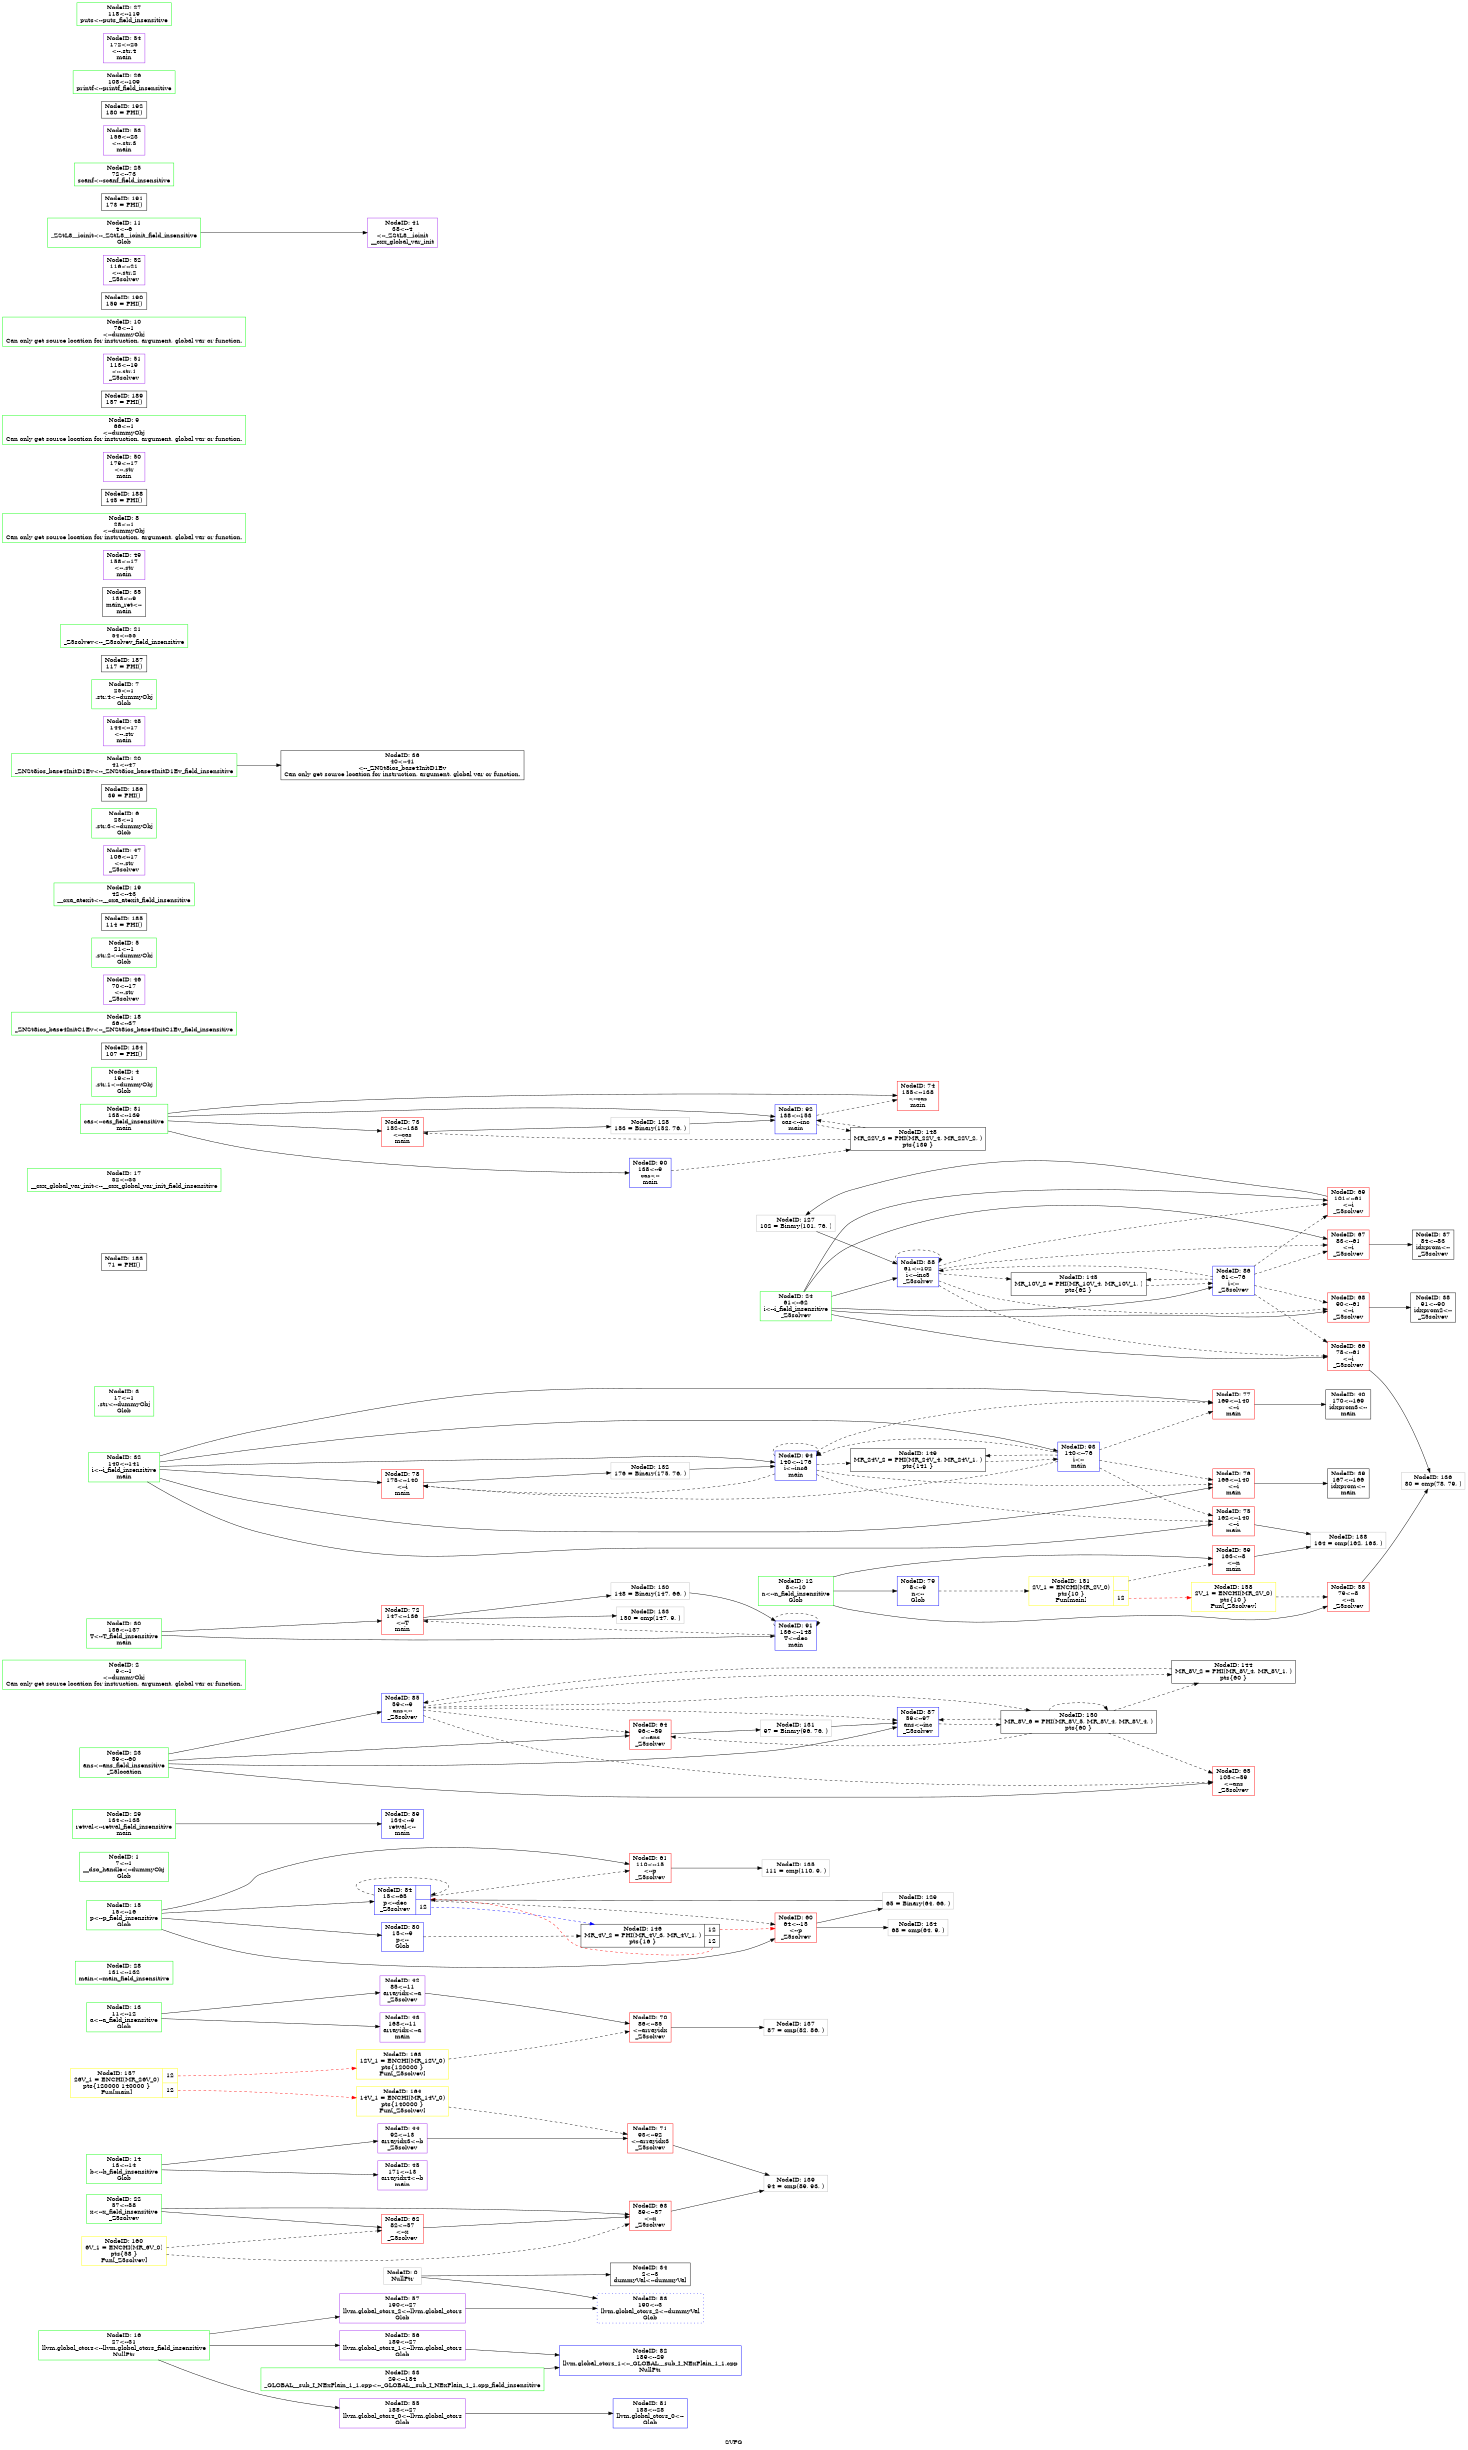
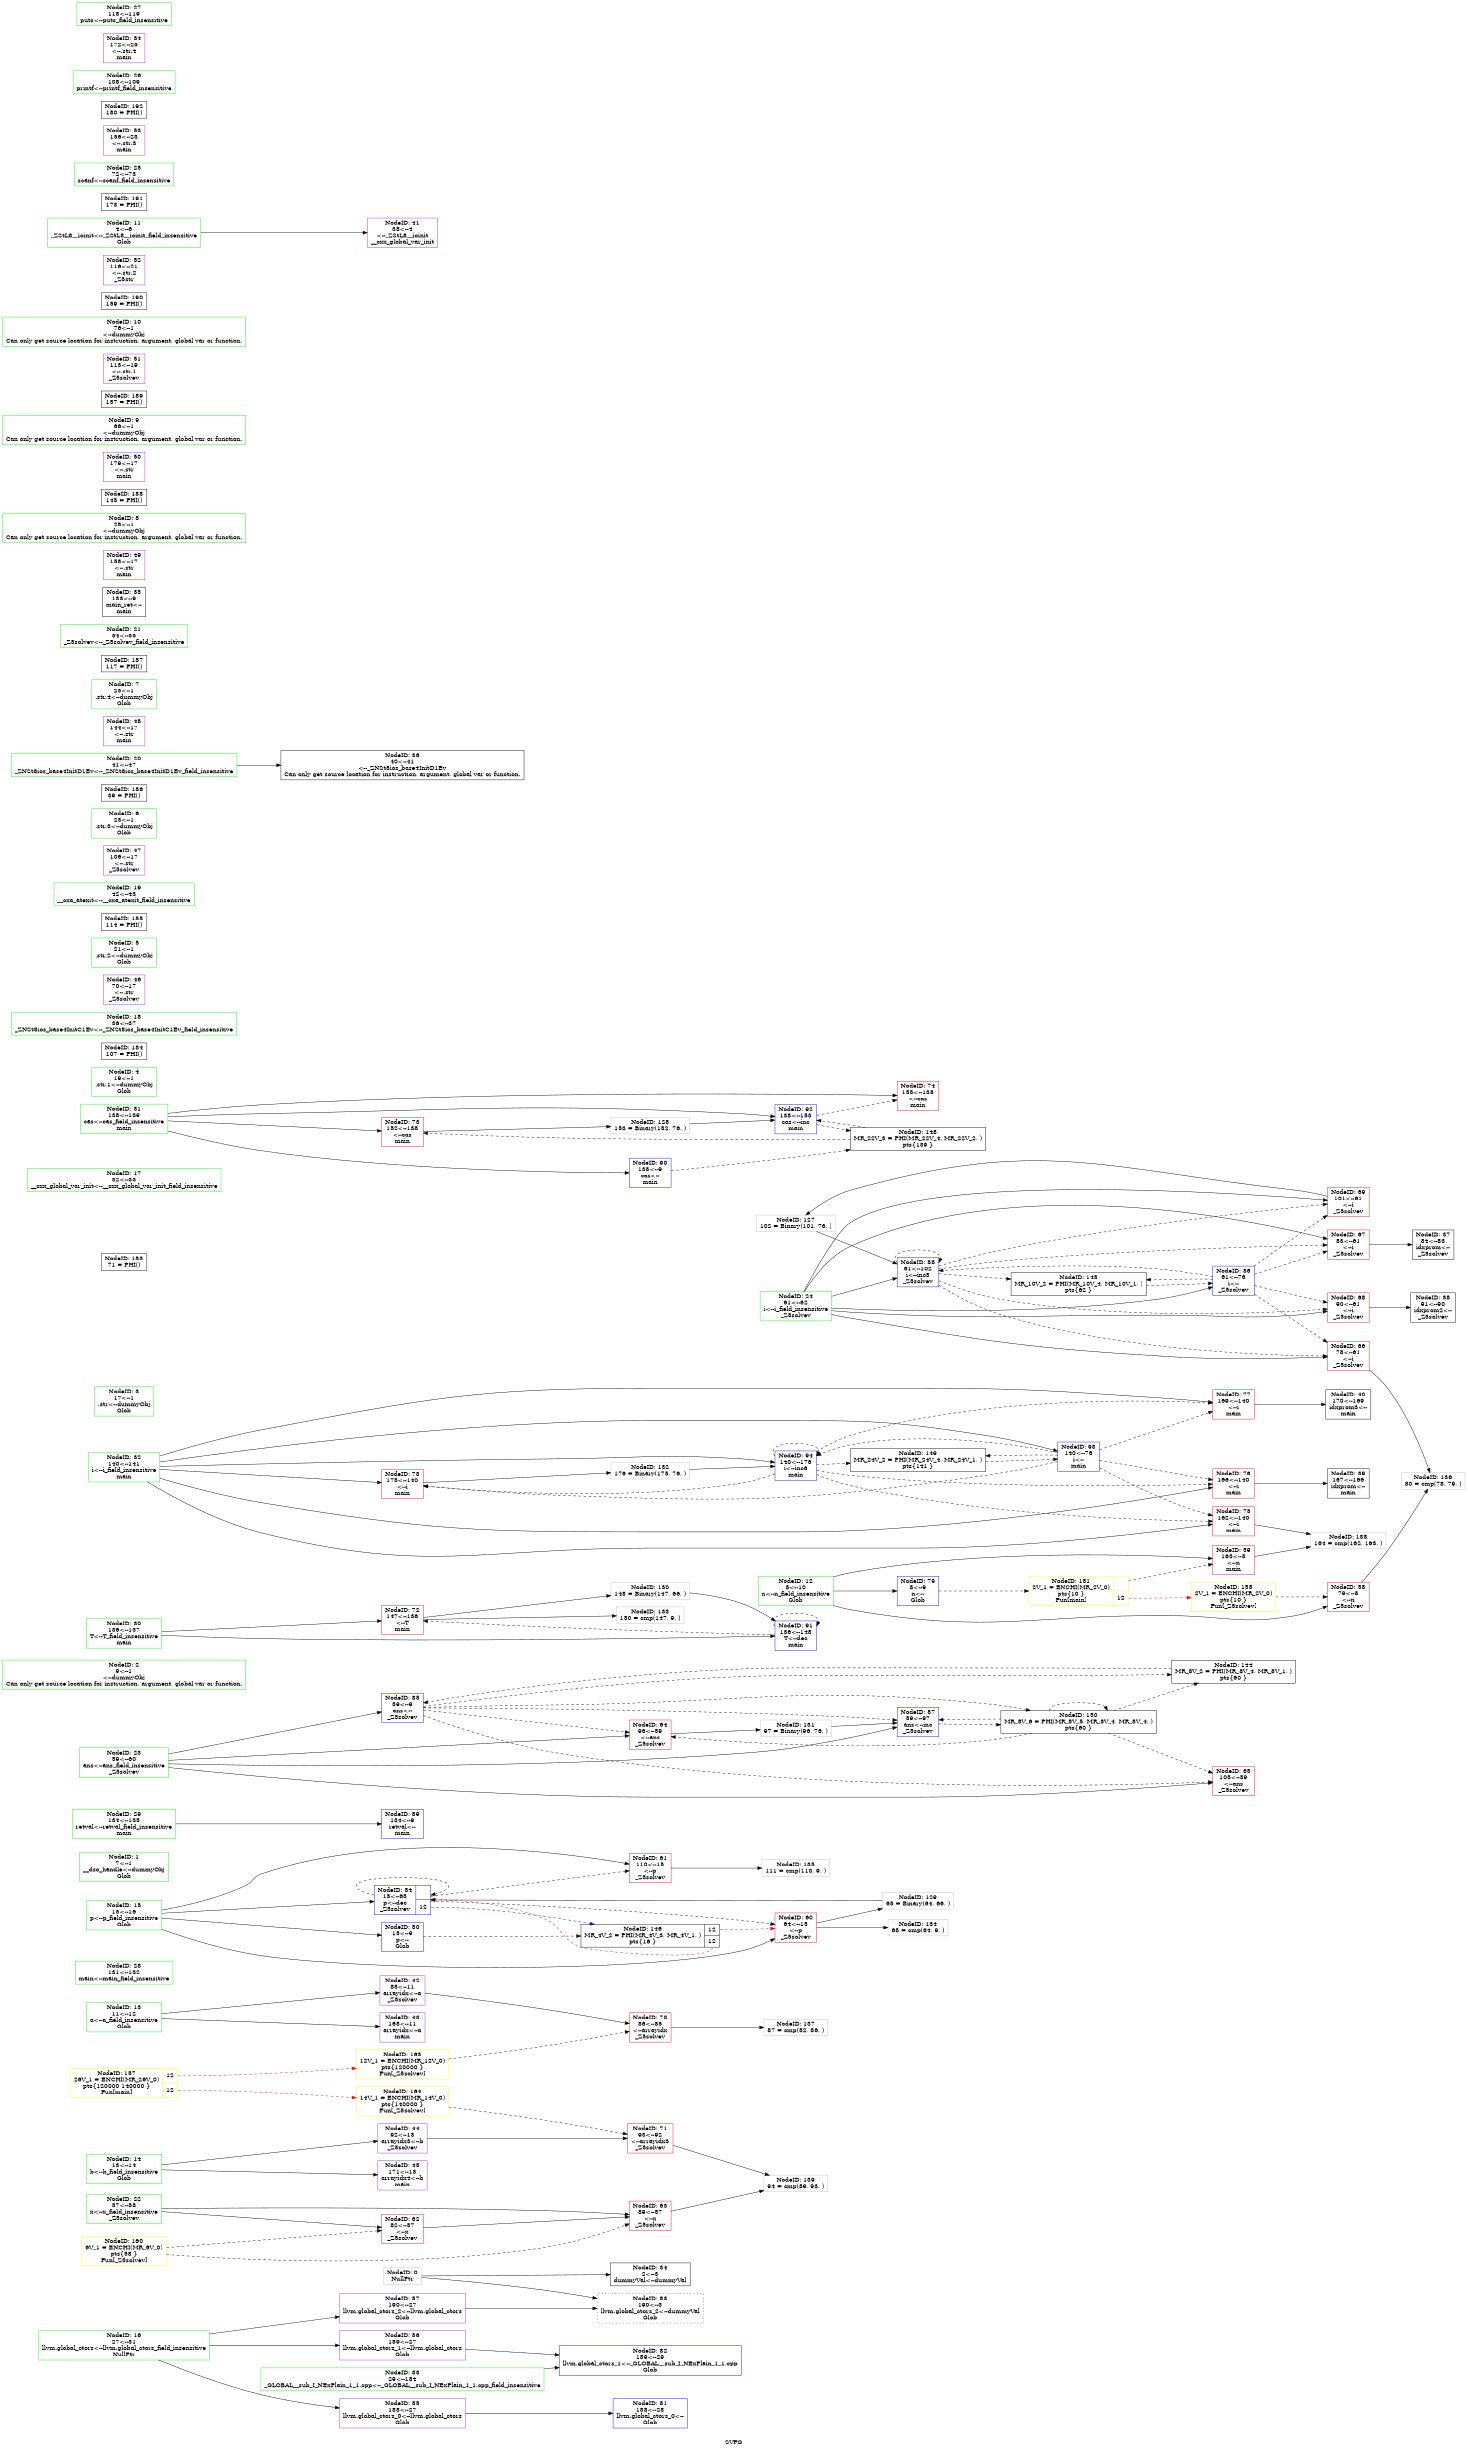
(124, 279) -> (124, 279)
(124, 1772) -> (124, 1772)
(650, 2370) -> (650, 2370)
